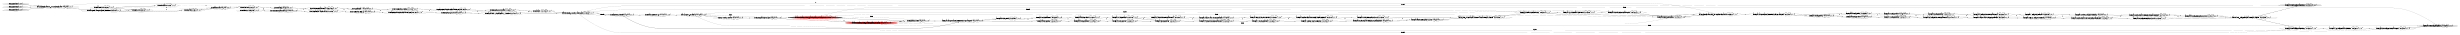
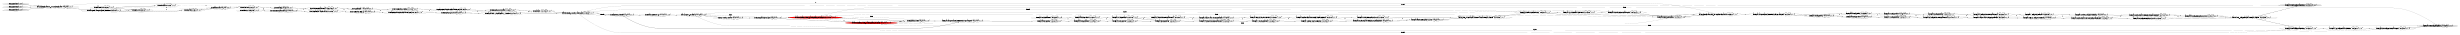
(1008, 19) -> none
